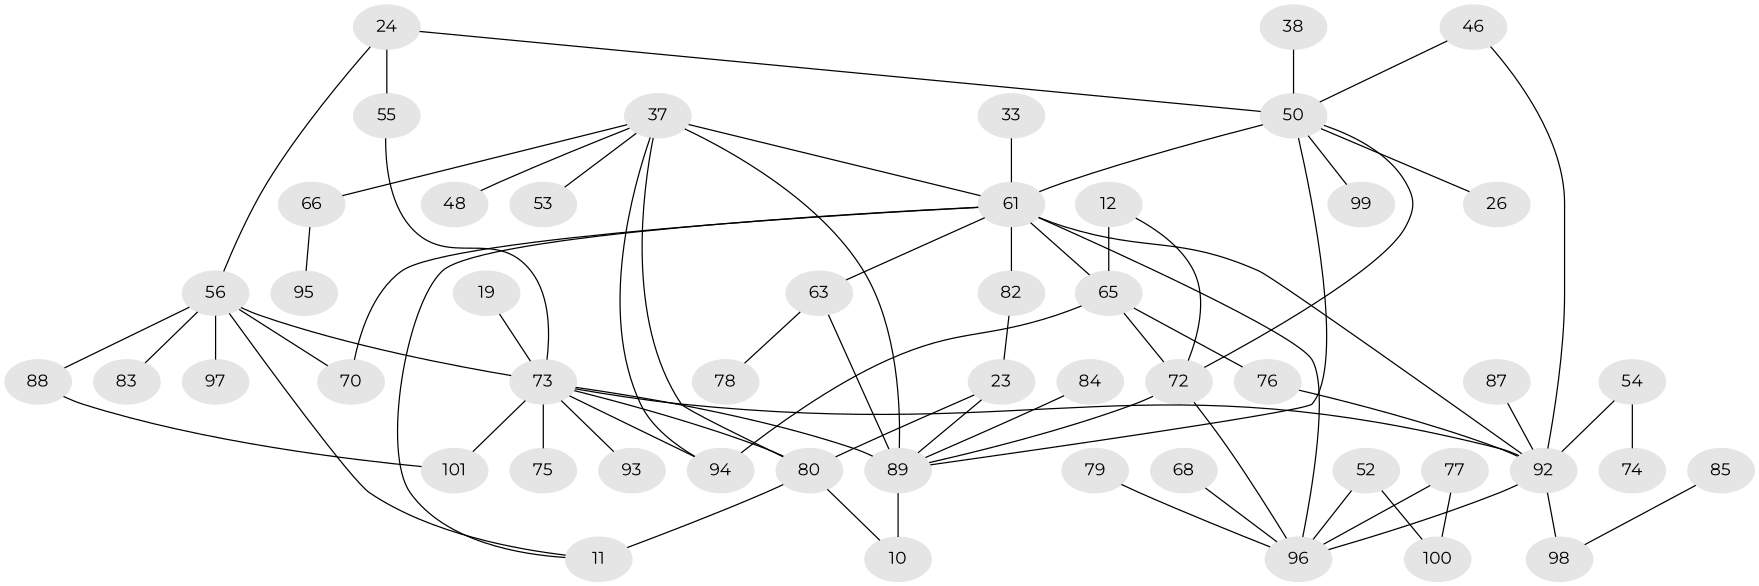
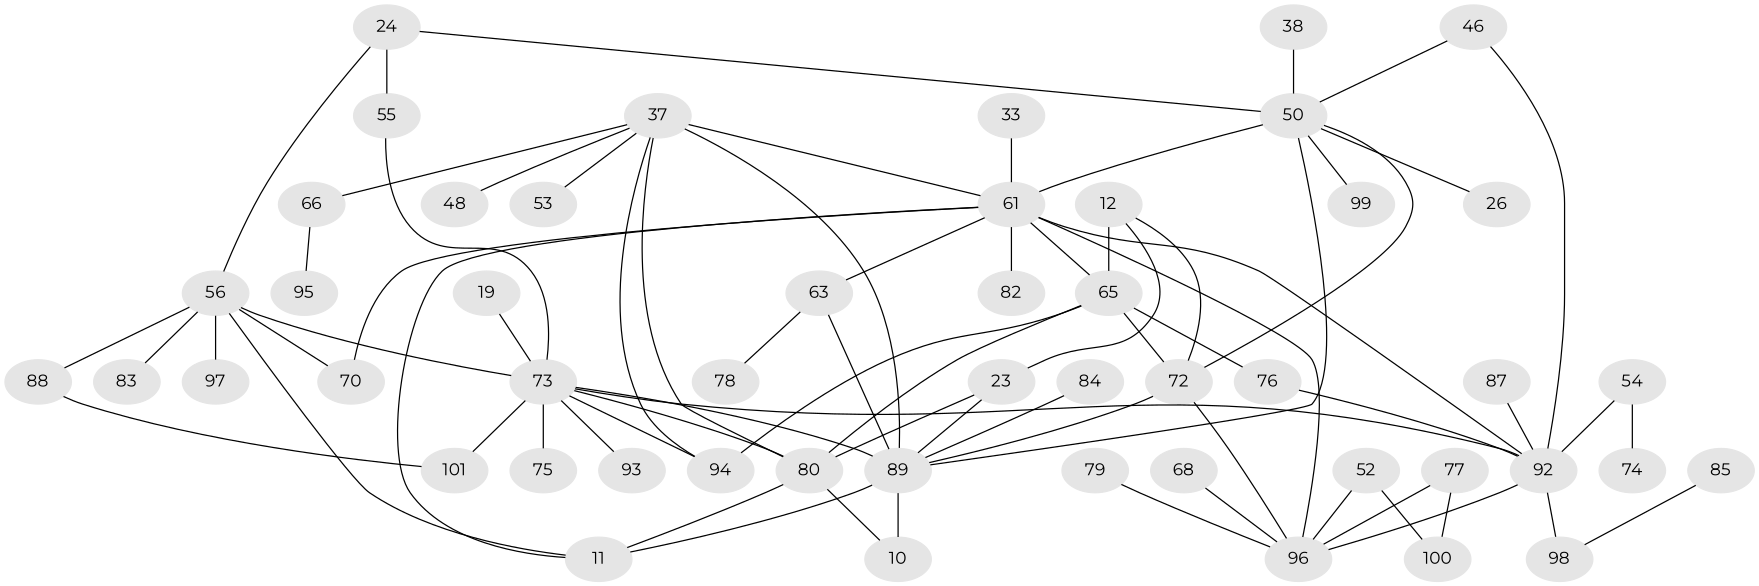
(1006, 338) -> (1145, 325)
none -> (947, 366)
none -> (753, 524)
